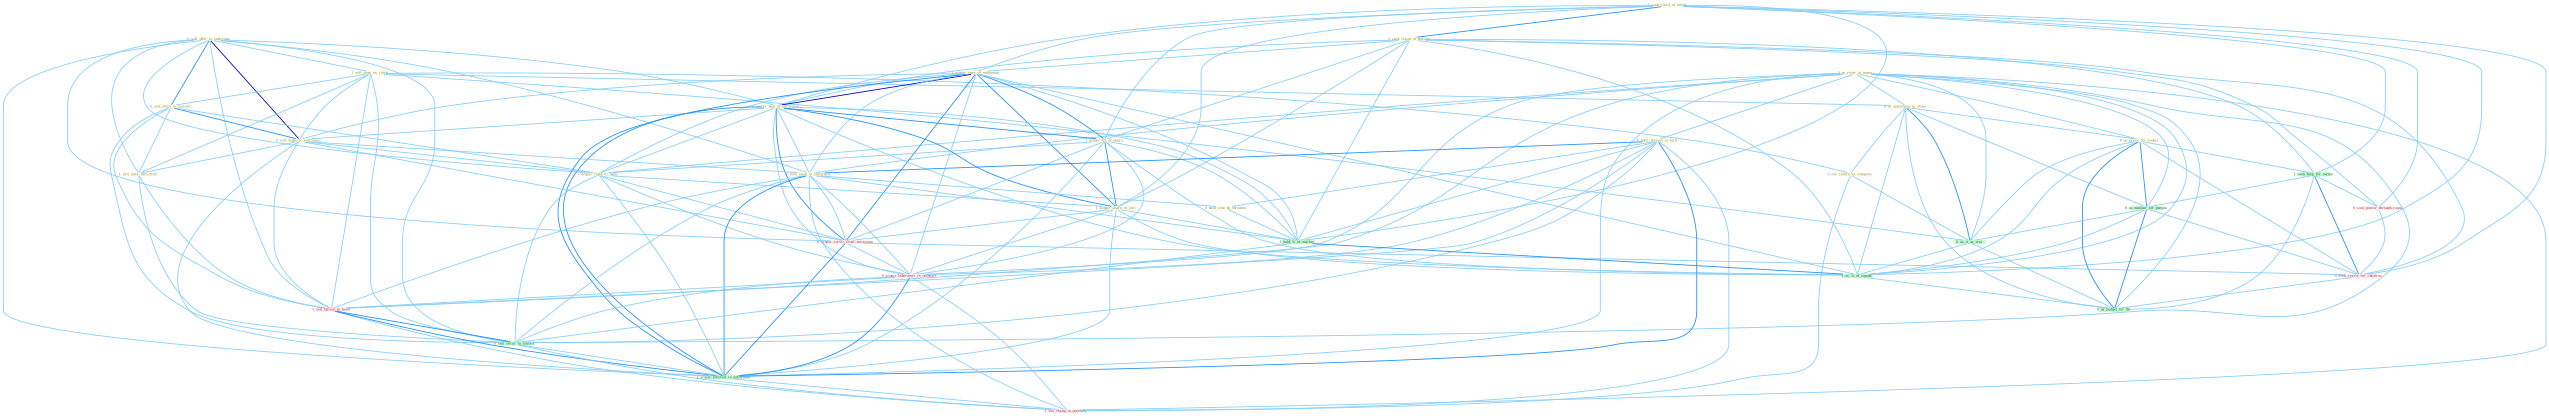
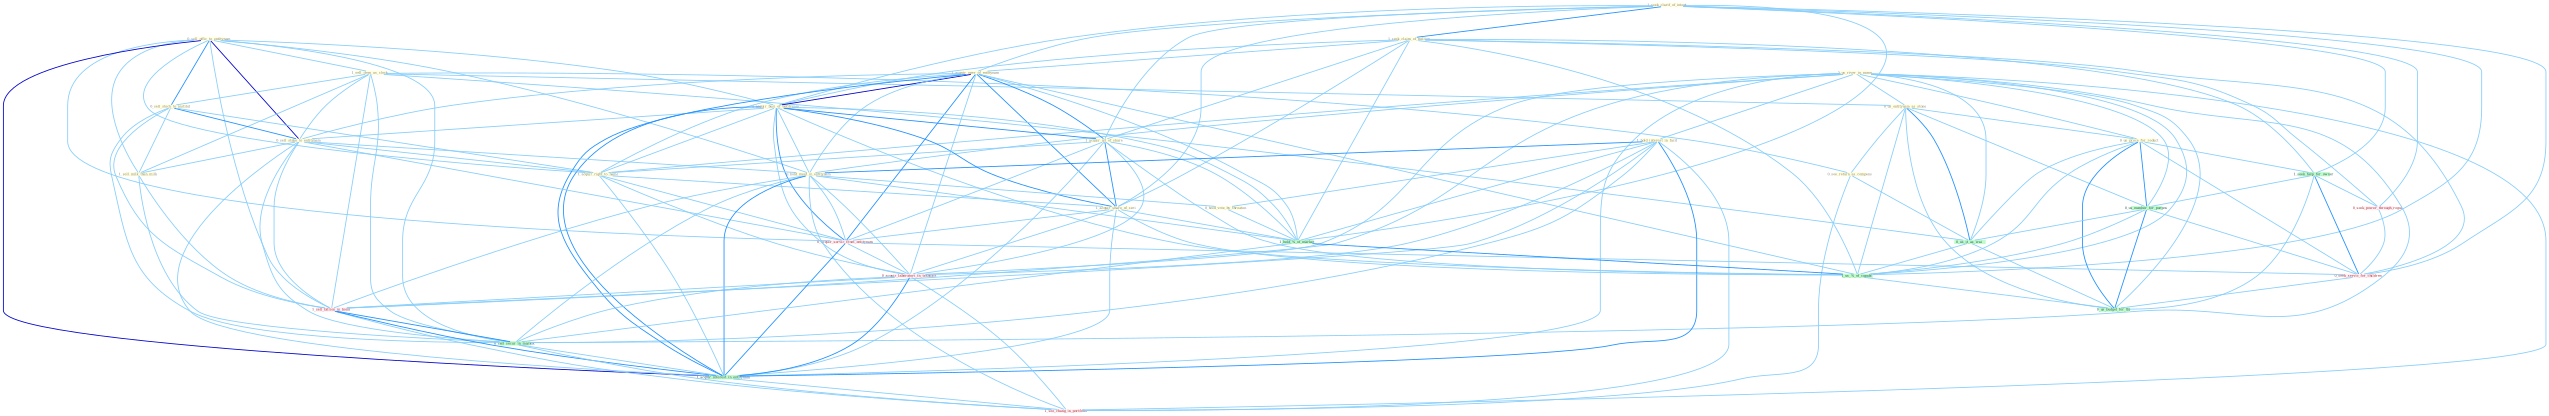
(530, 250) -> (308, 311)
(144, 340) -> (144, 340)
